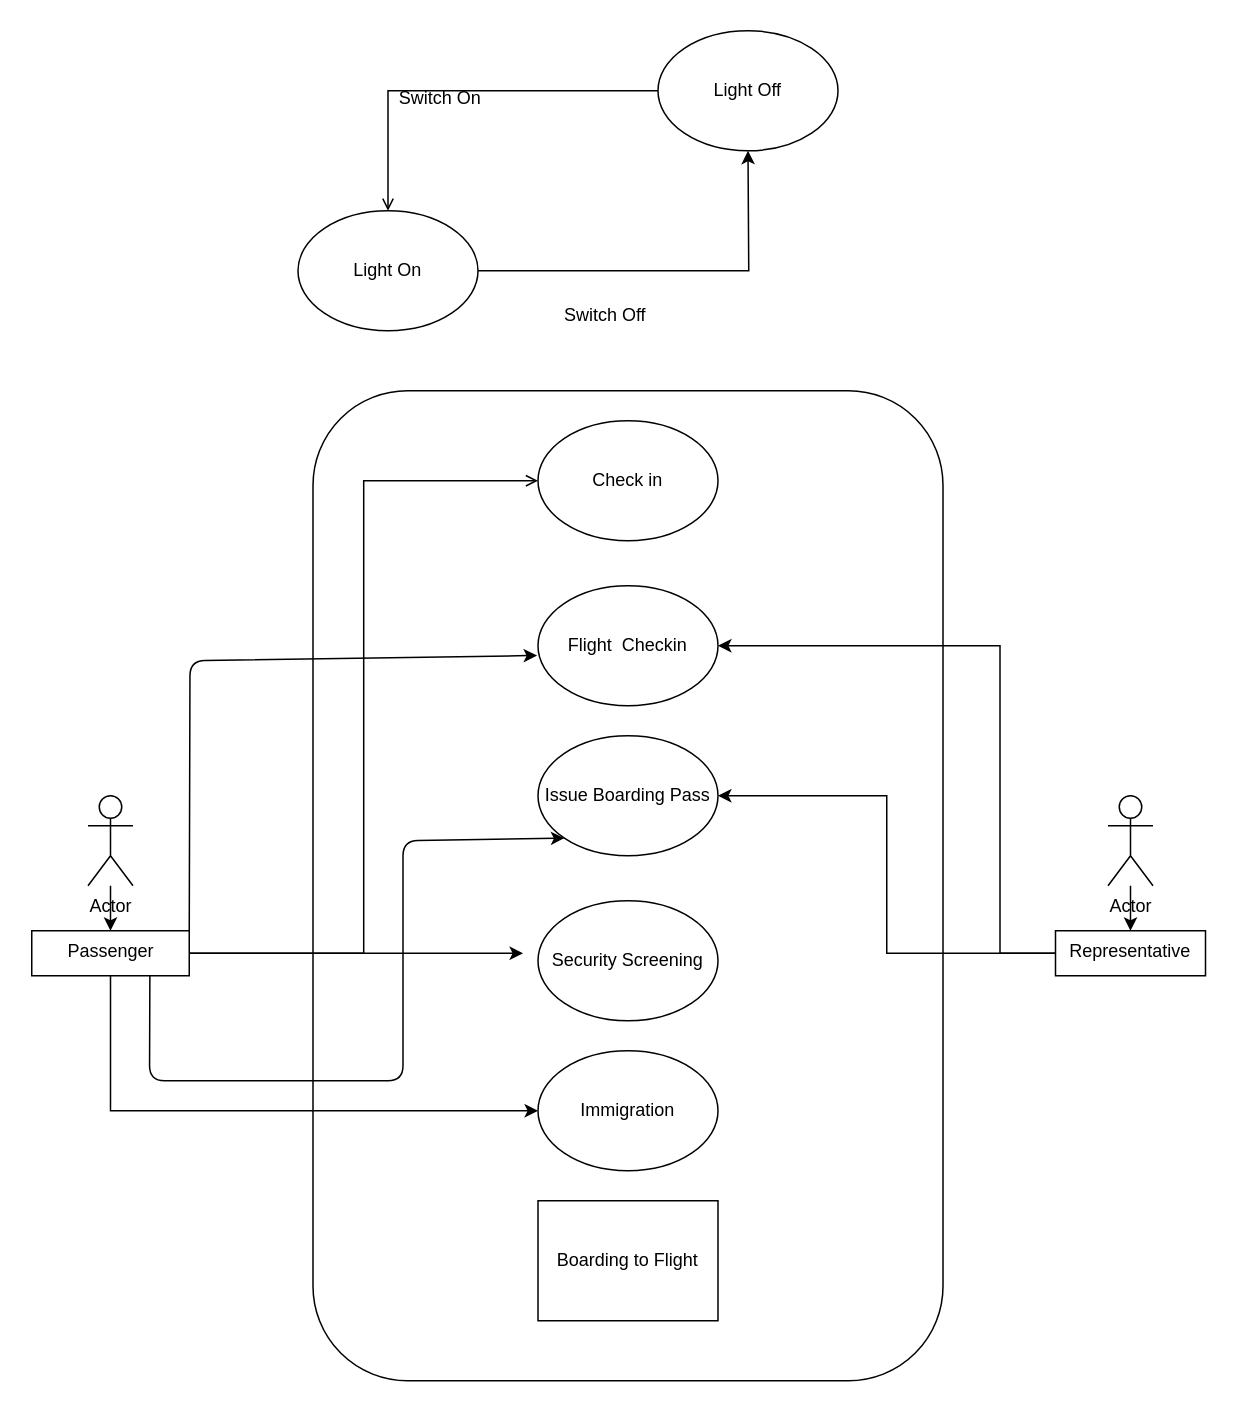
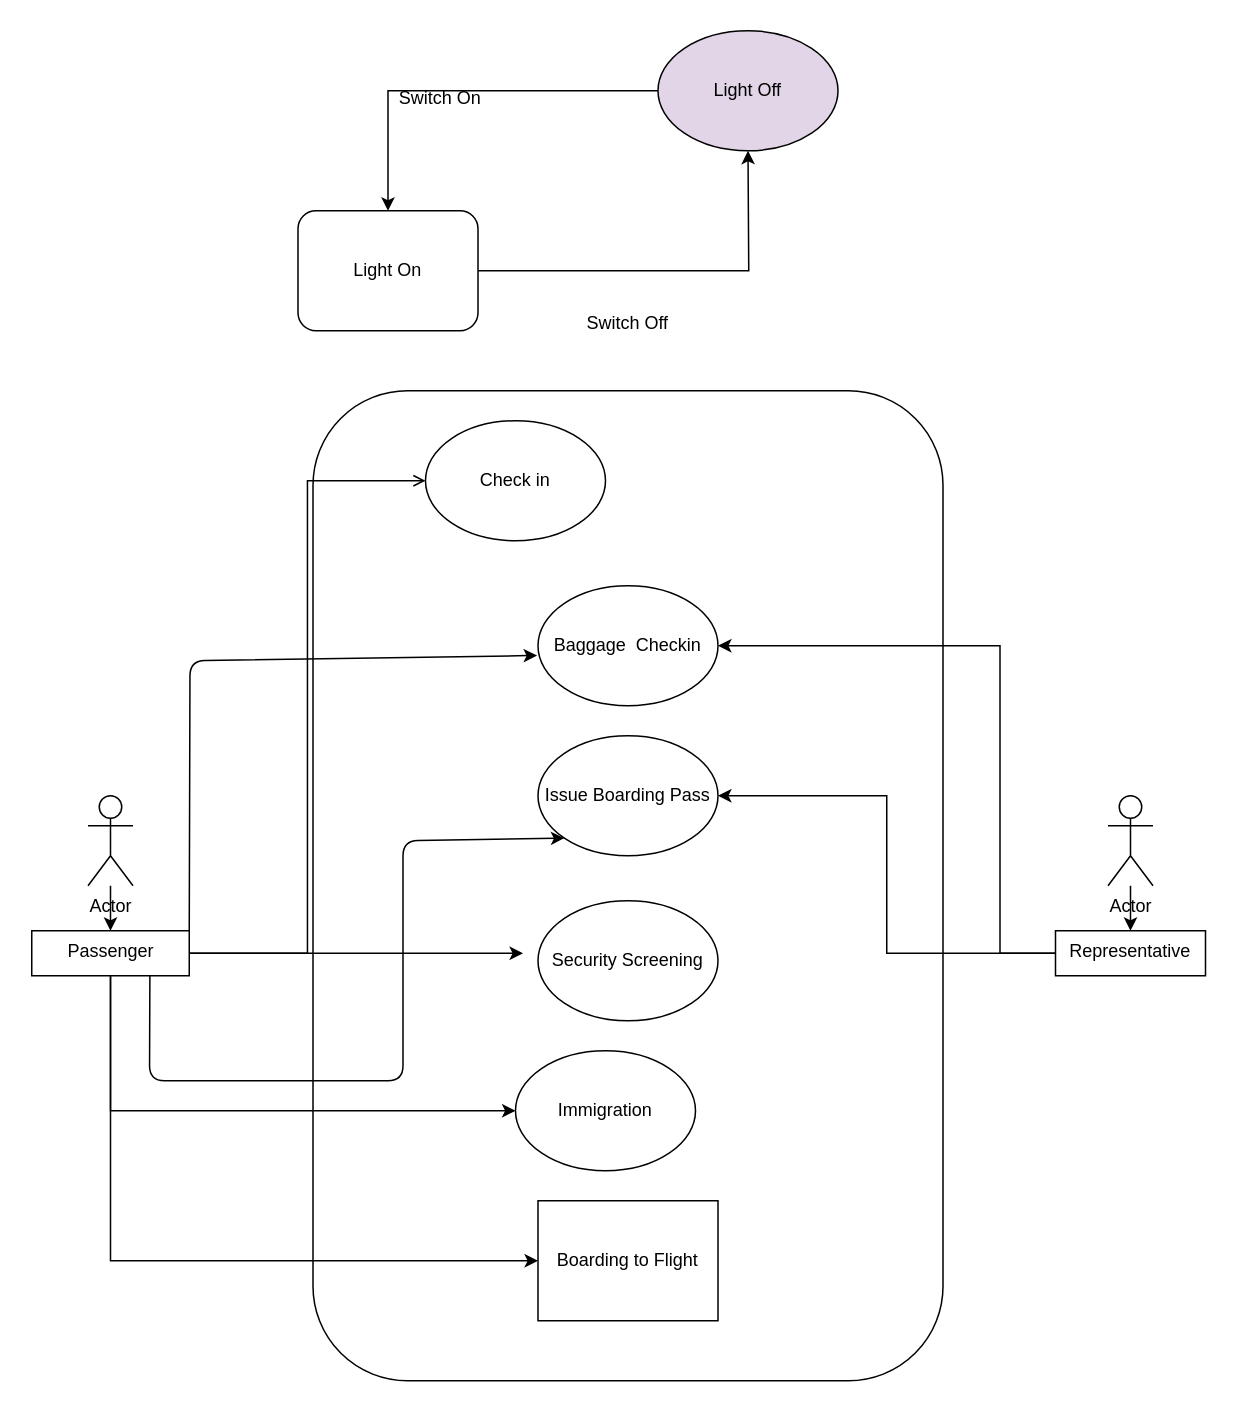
(748, 91) -> (748, 91)
(388, 201) -> (388, 199)
(388, 271) -> (388, 271)
(605, 316) -> (628, 323)
(628, 481) -> (515, 481)
(628, 646) -> (628, 646)
(628, 1111) -> (605, 1111)
none -> (245, 1261)
